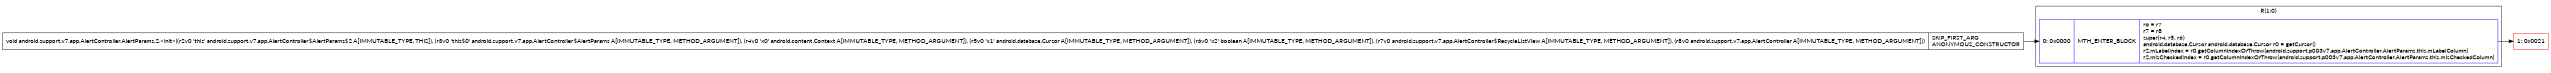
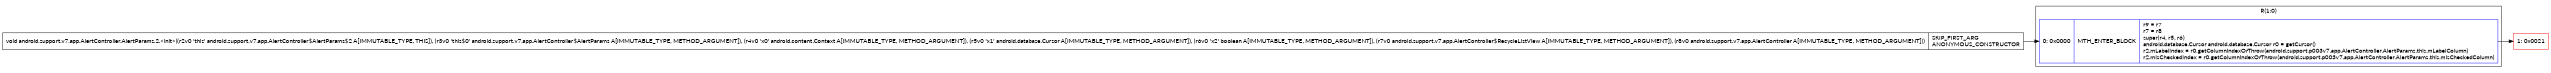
(2153, 25) -> (2153, 25)
